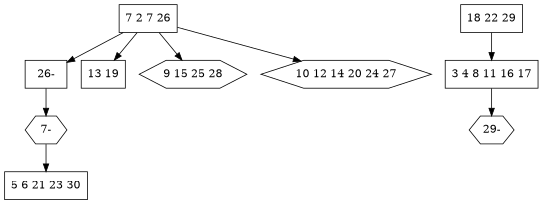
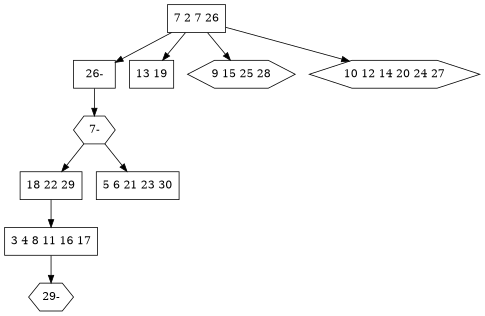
none -> (75, 155)
